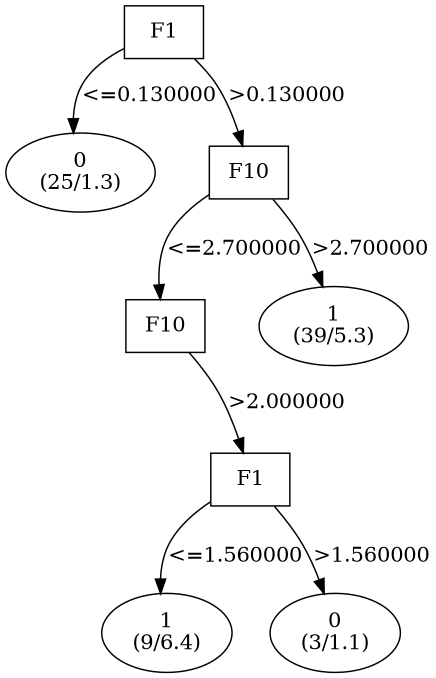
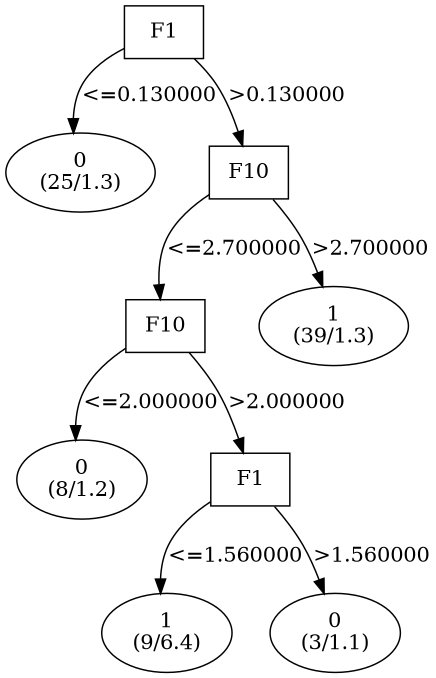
(334, 326) -> (334, 326)
none -> (82, 480)
